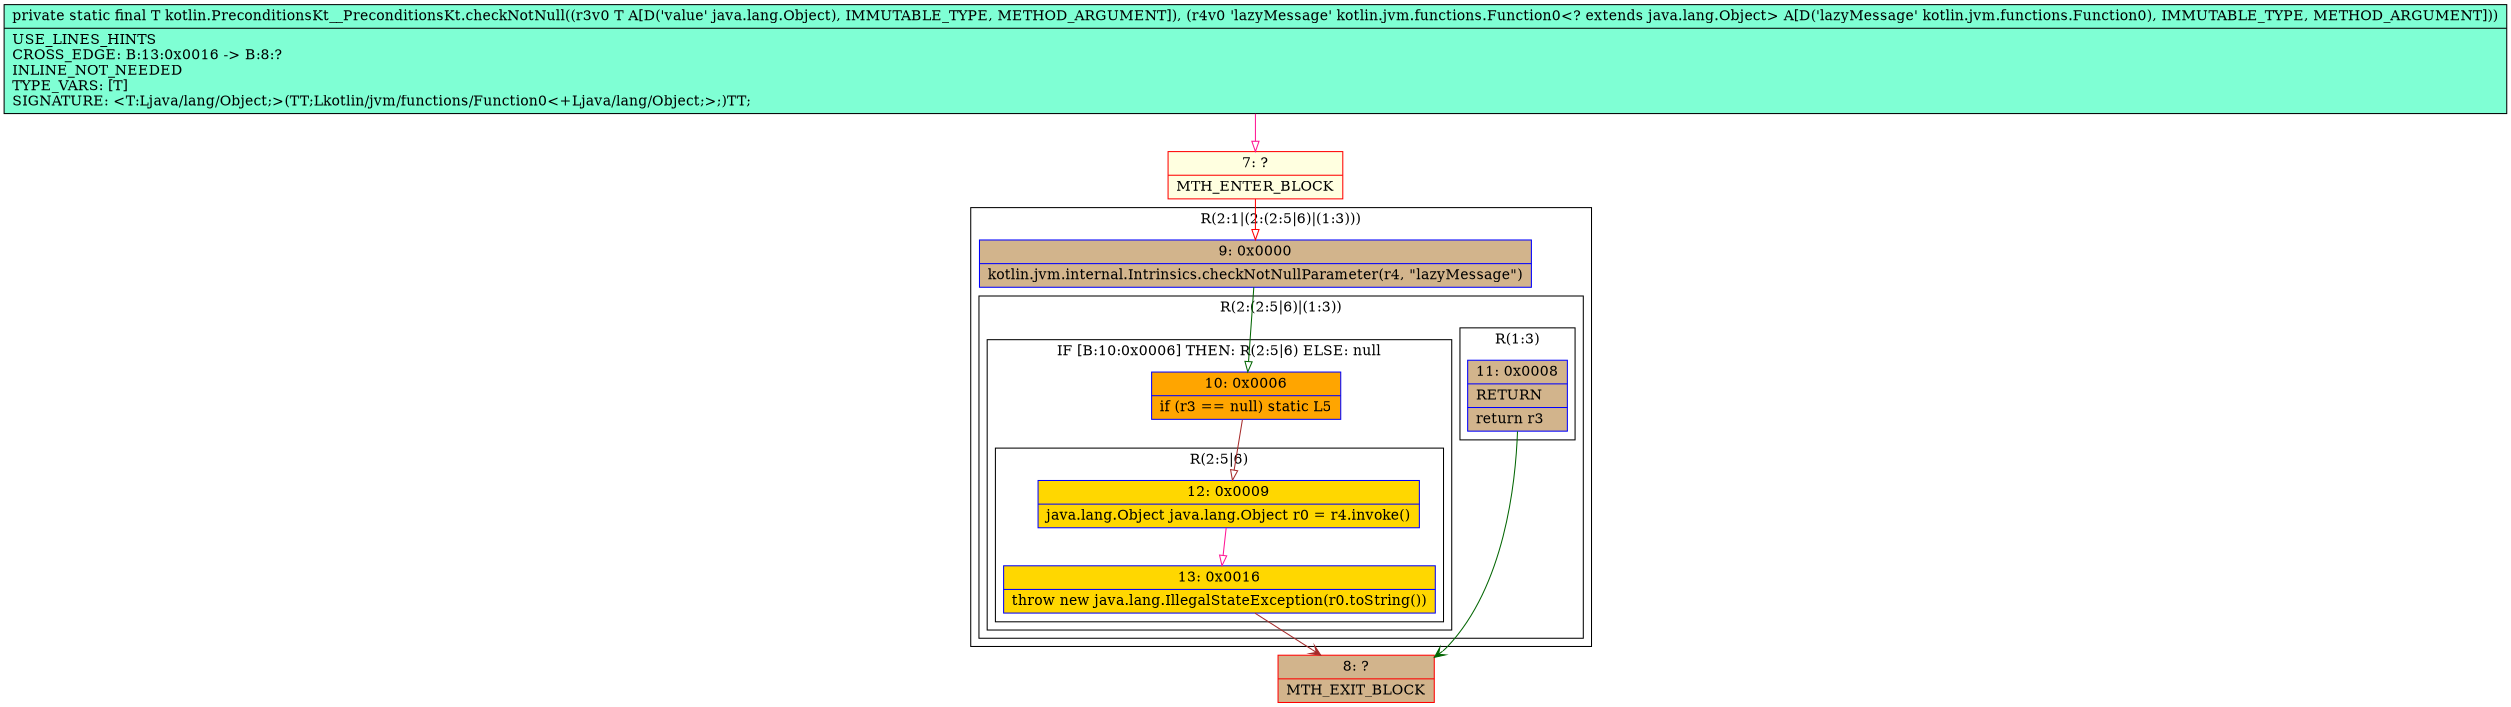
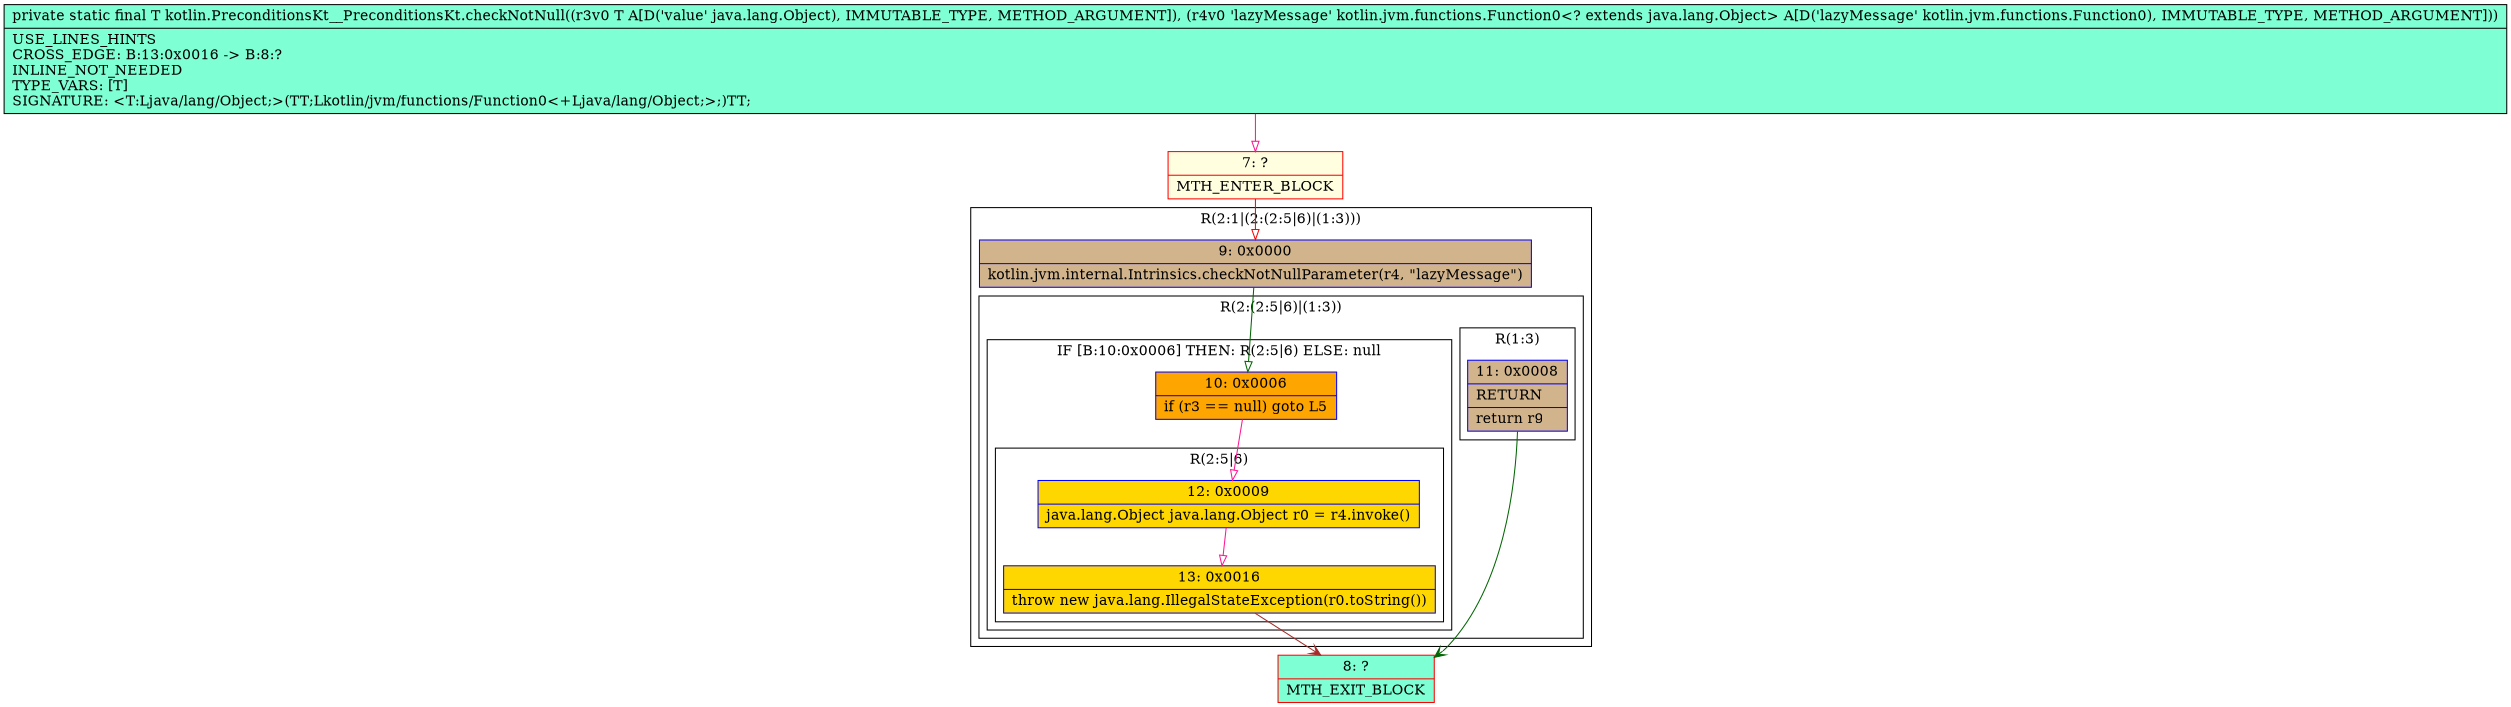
(1246, 407) -> (1246, 407)
(1510, 419) -> (1510, 419)
(1239, 441) -> (1239, 441)
(1356, 679) -> (1356, 679)
